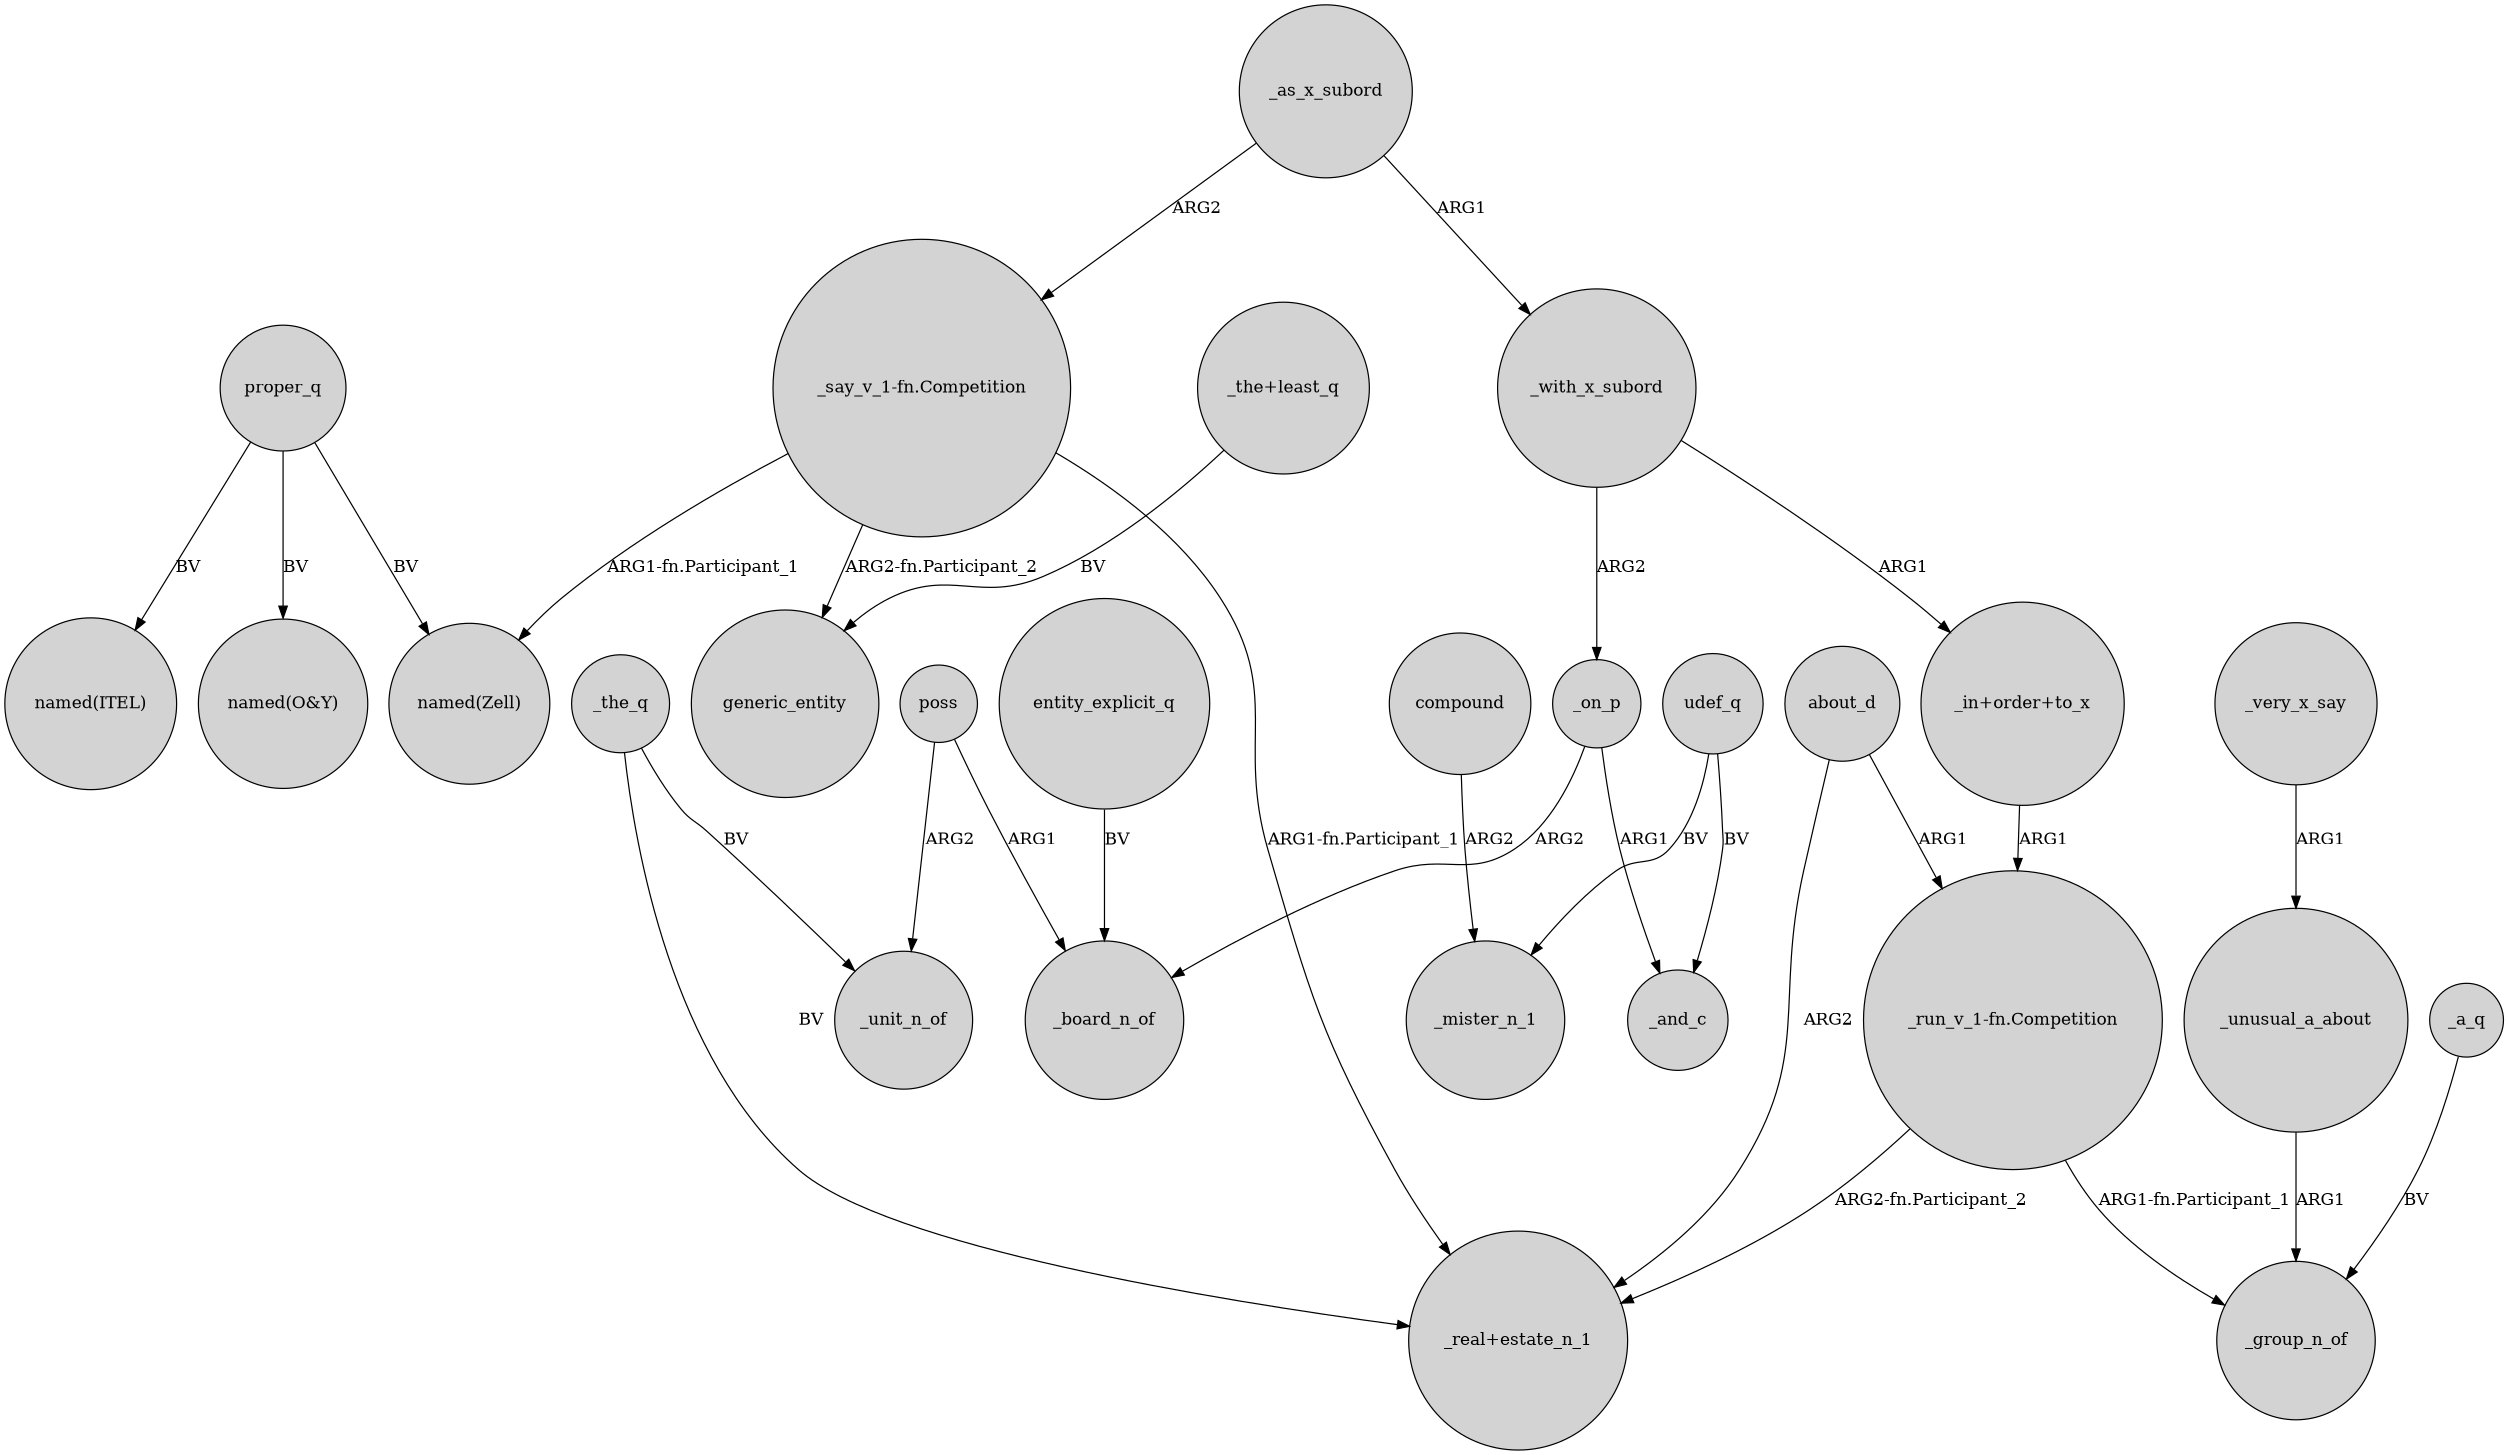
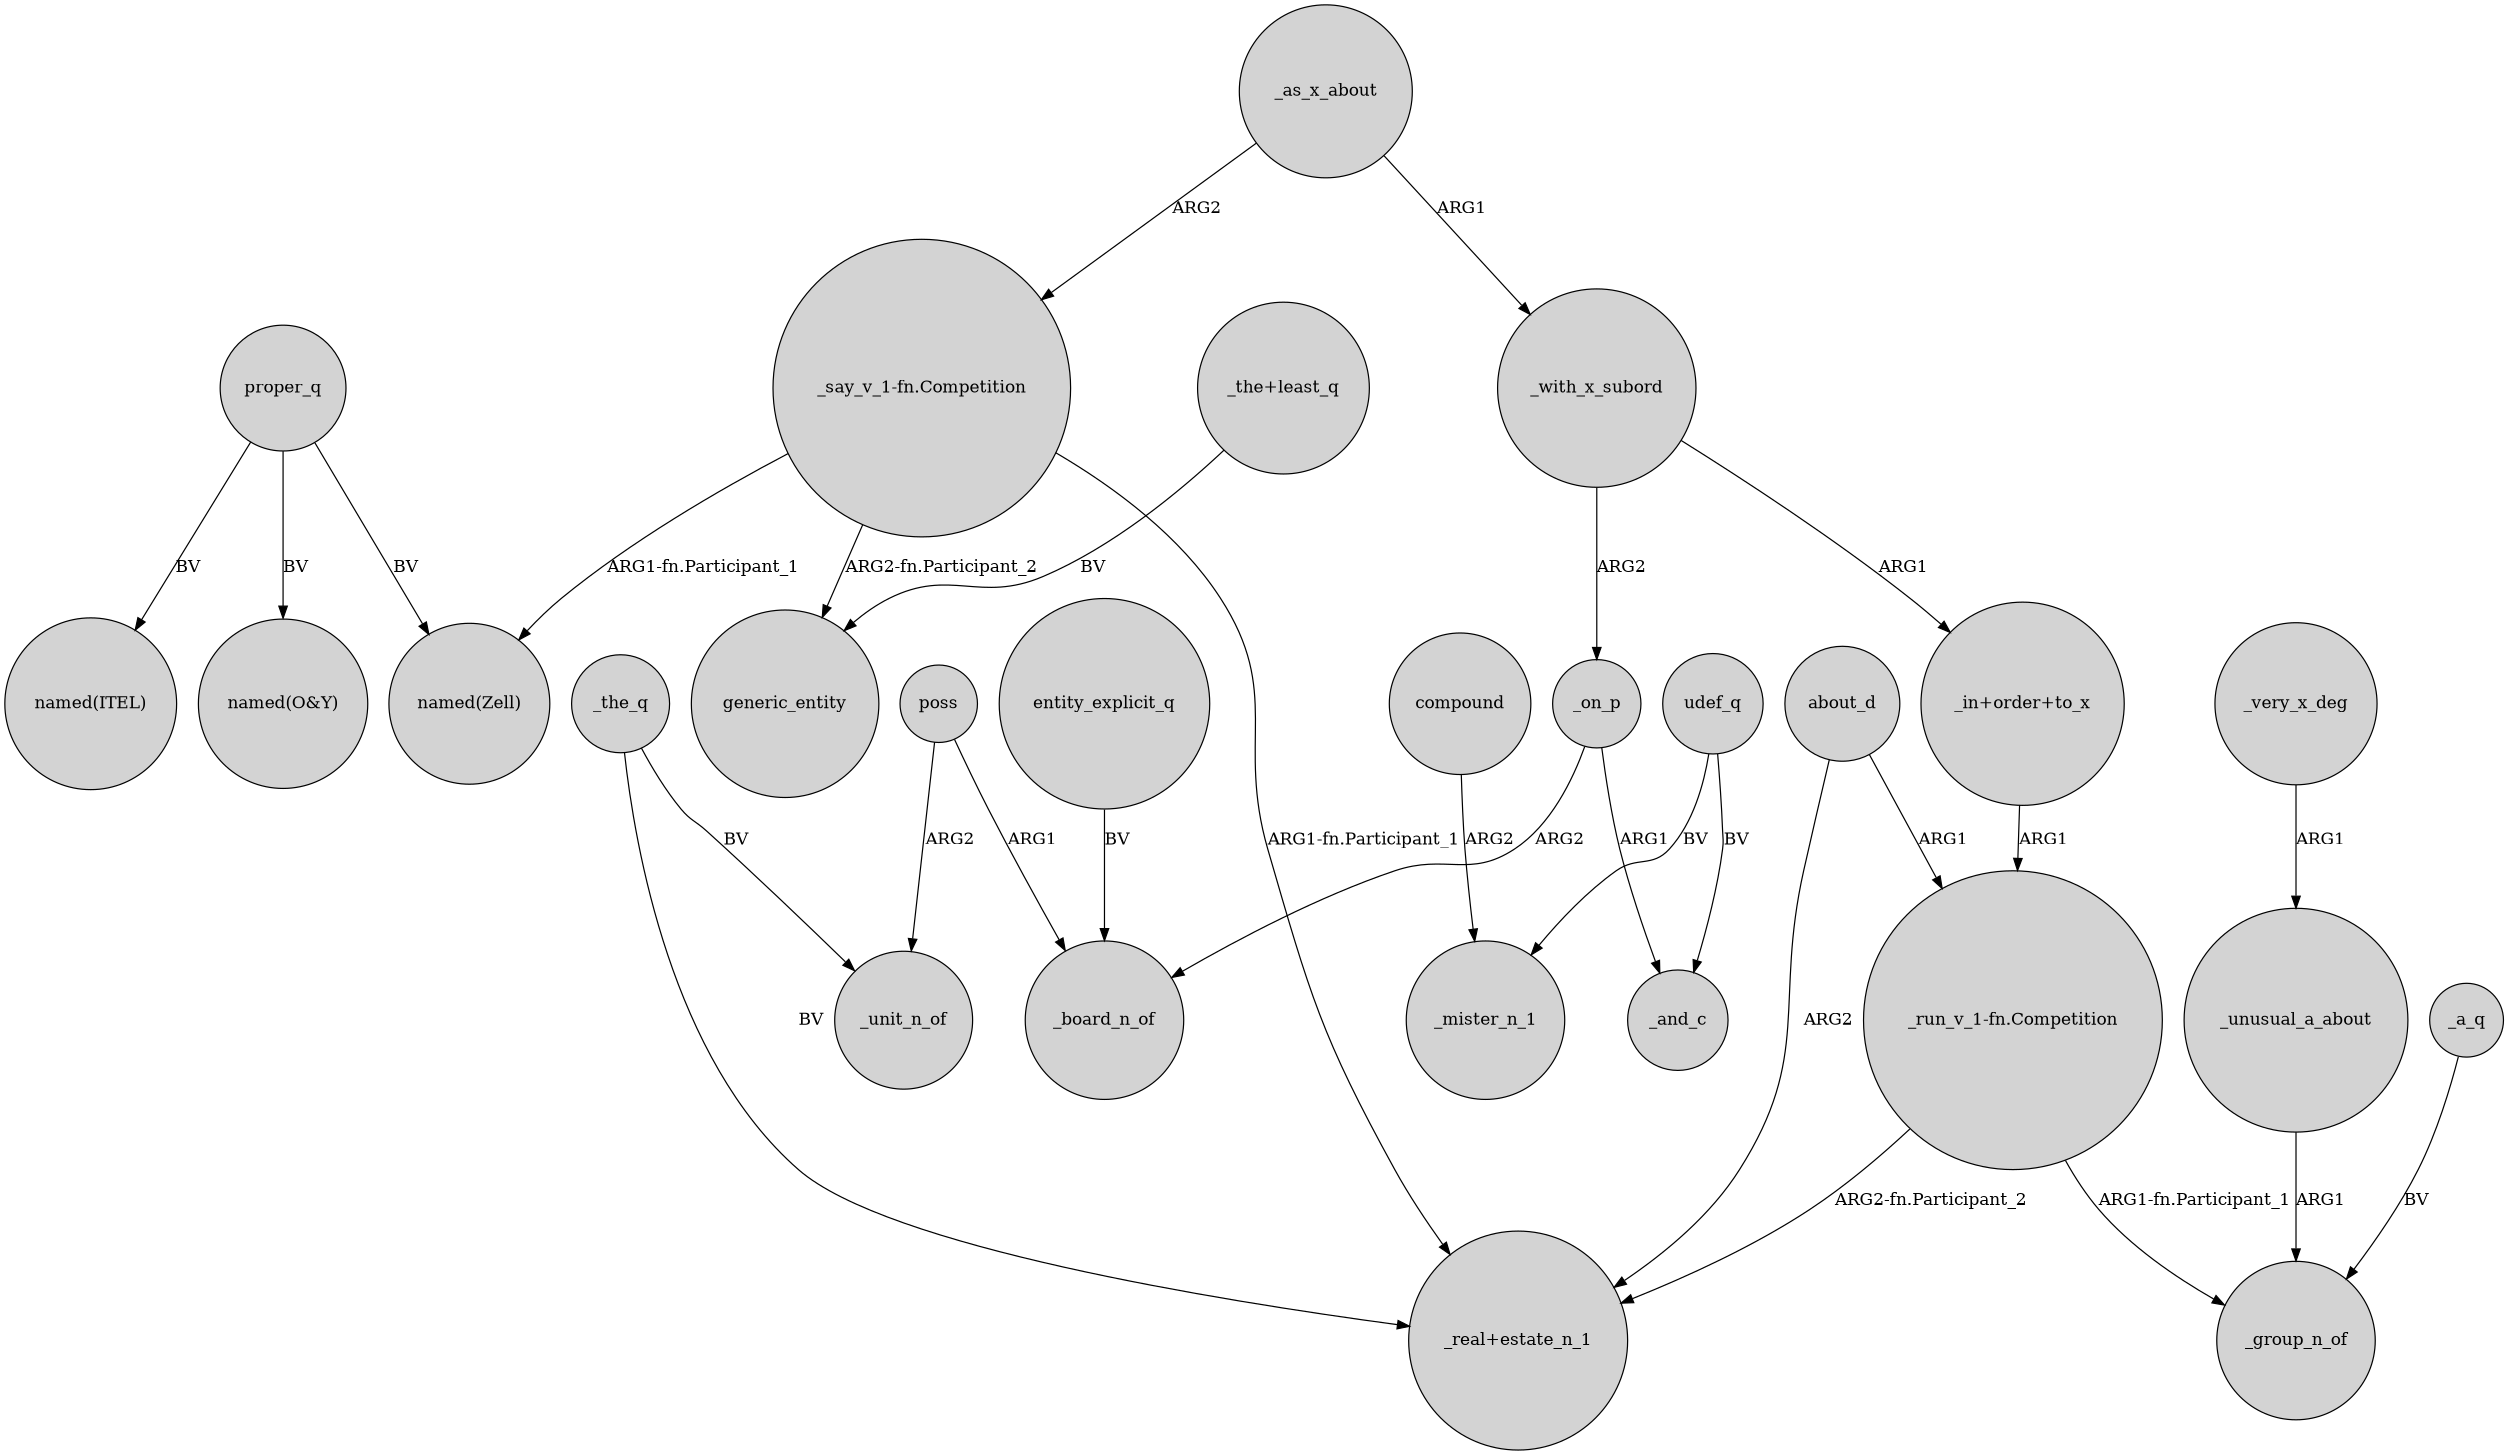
(1326, 91) -> (1326, 91)
(2296, 704) -> (2296, 704)
